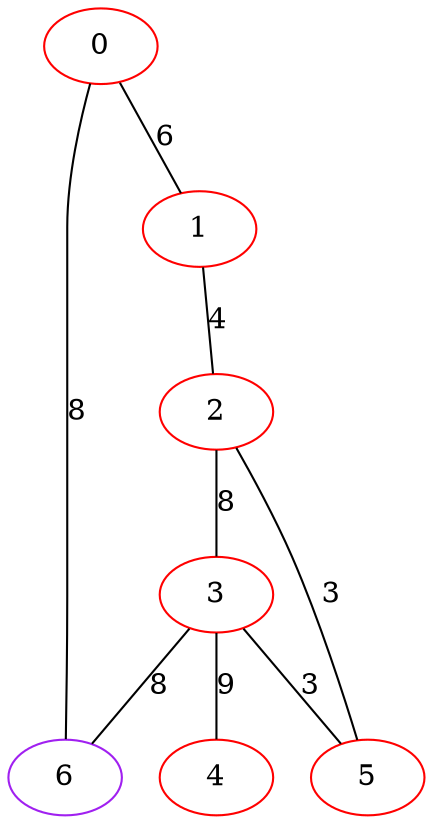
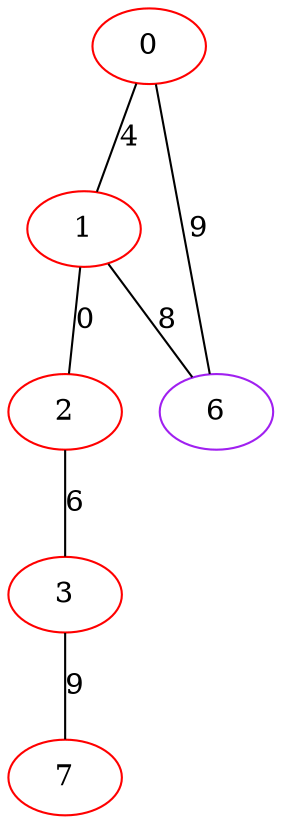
(166, 138) -> (130, 138)
(219, 320) -> (86, 320)
(78, 412) -> (200, 229)
(227, 503) -> (76, 503)
(141, 686) -> (150, 321)
(216, 778) -> (65, 778)
(368, 778) -> none
